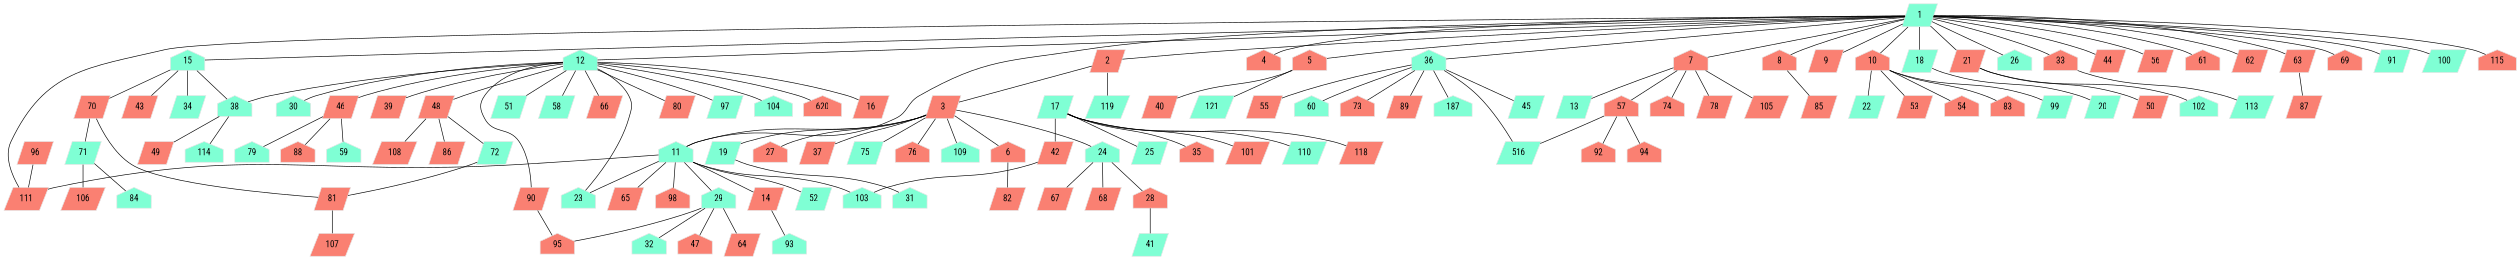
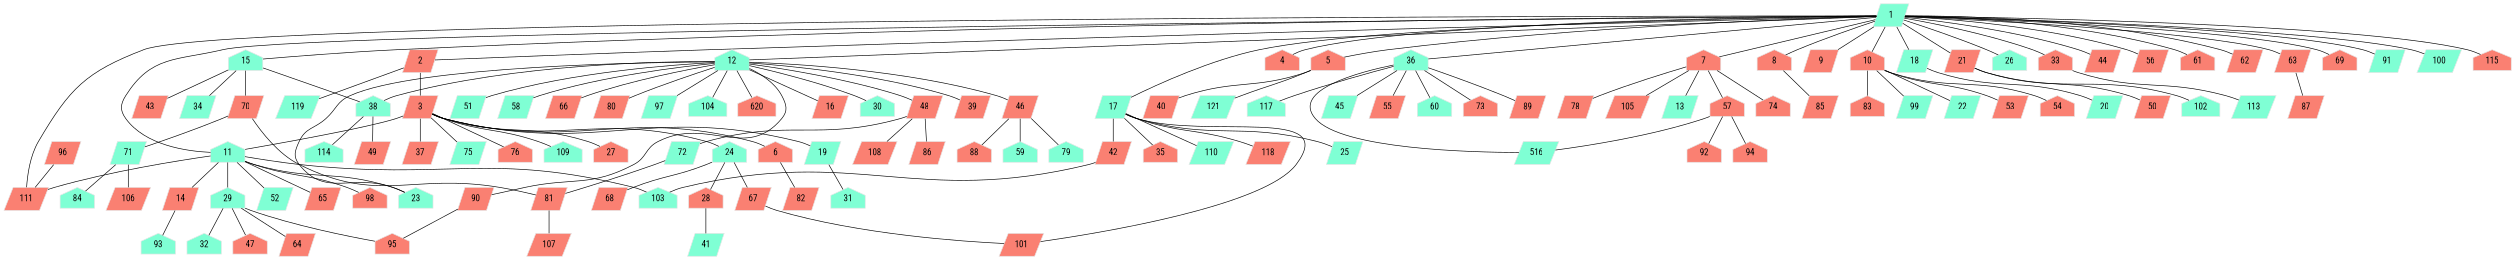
none -> (1499, 27)
(1453, 107) -> (1266, 107)
none -> (884, 232)
